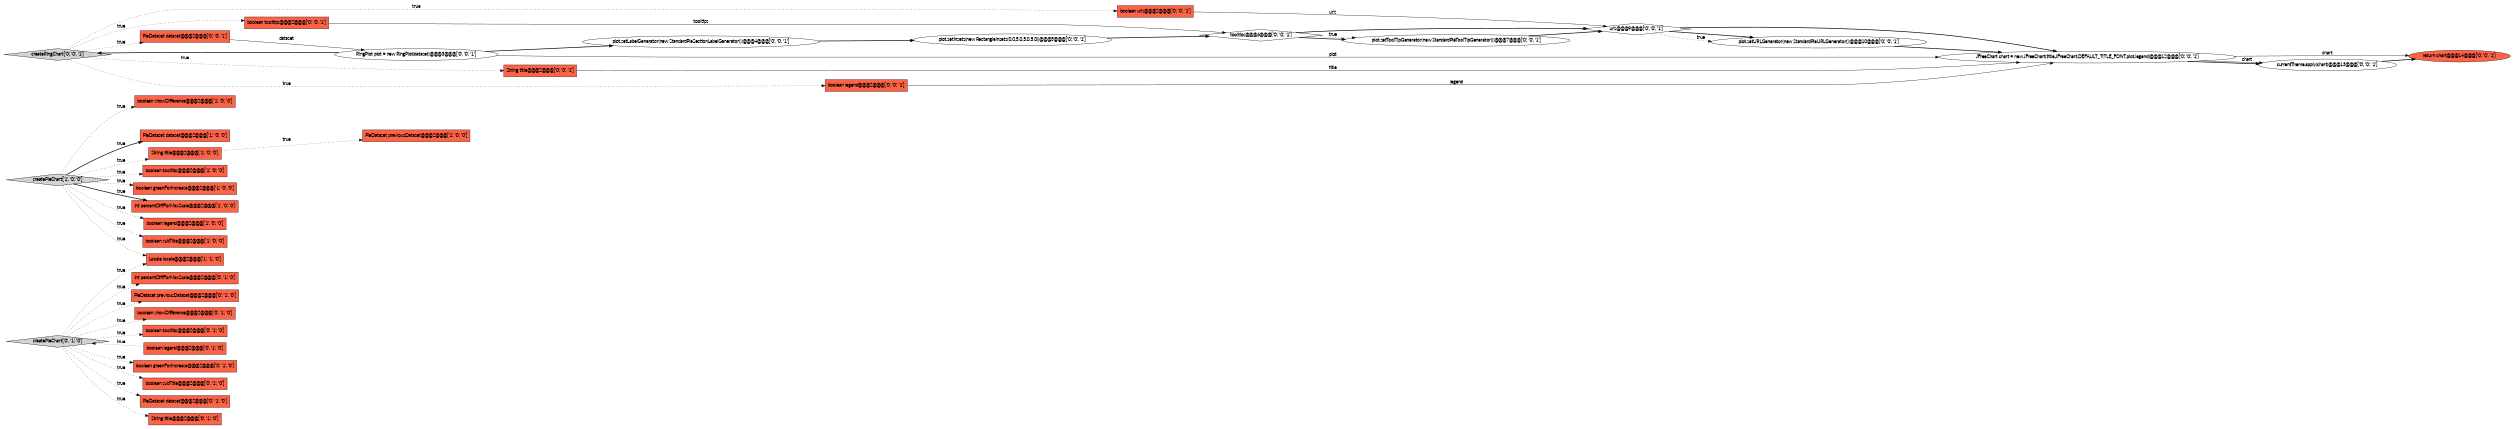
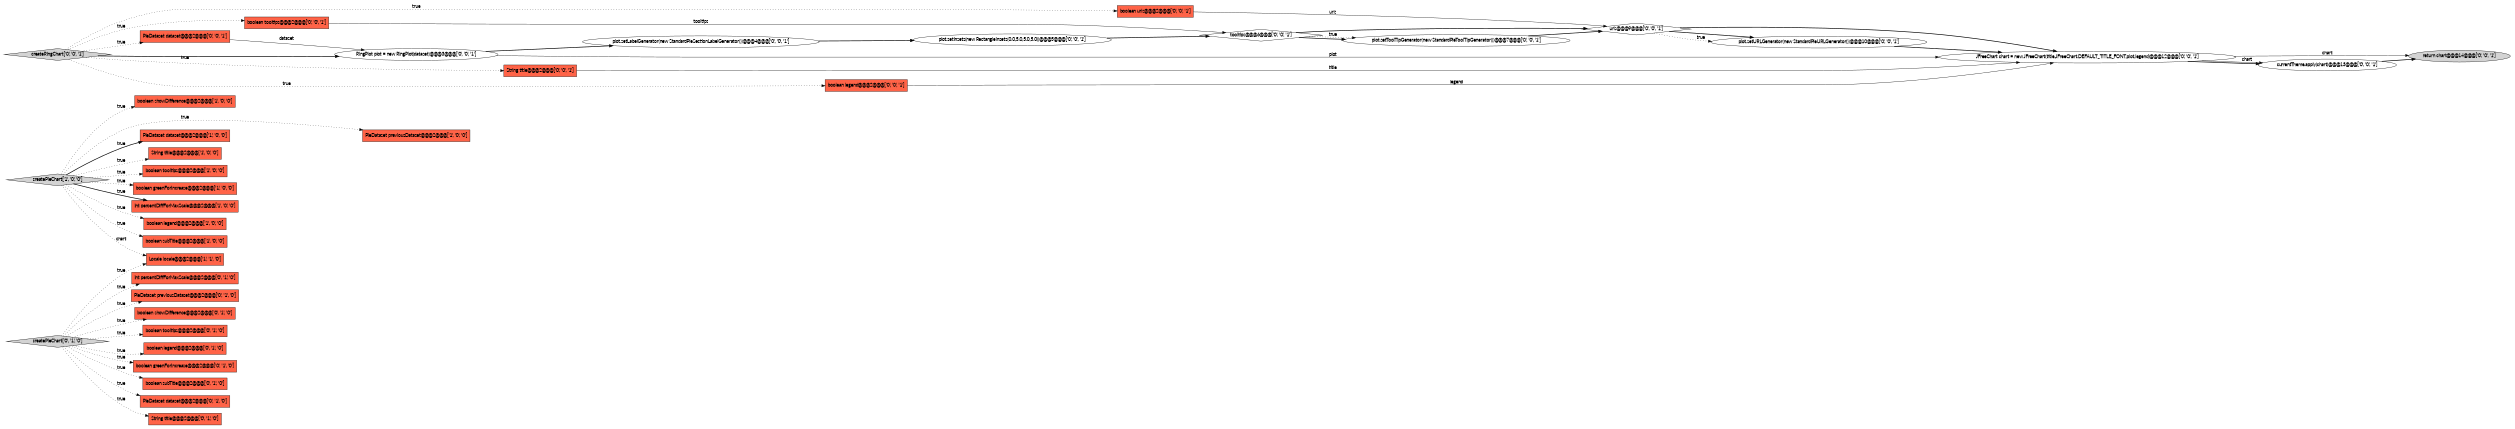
(220, 52) -> (217, 57)
(2459, 56) -> (2459, 56)
(290, 145) -> (203, 120)
(121, 239) -> (121, 239)
(120, 345) -> (107, 352)
